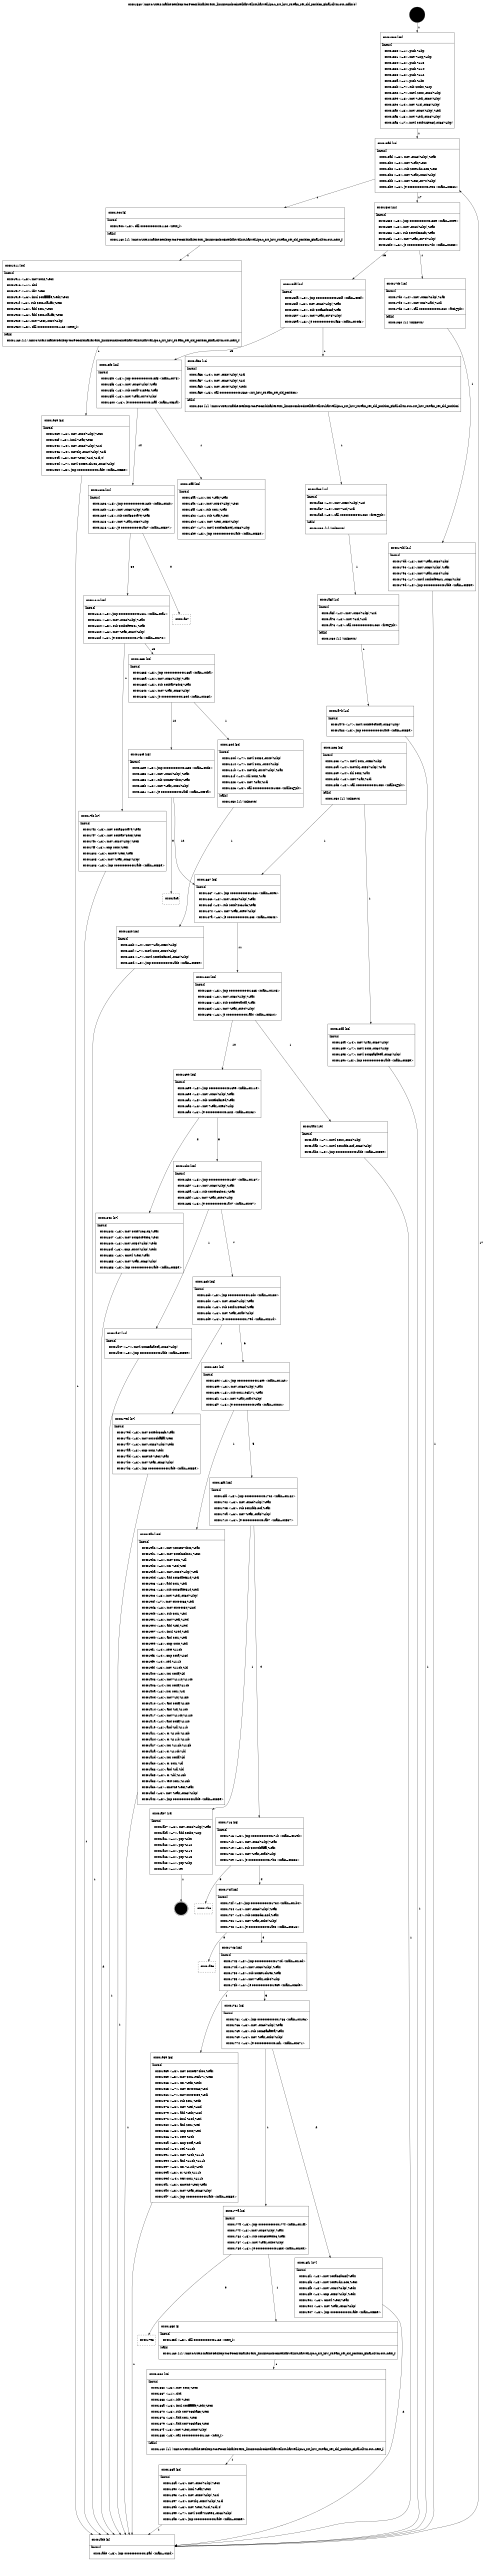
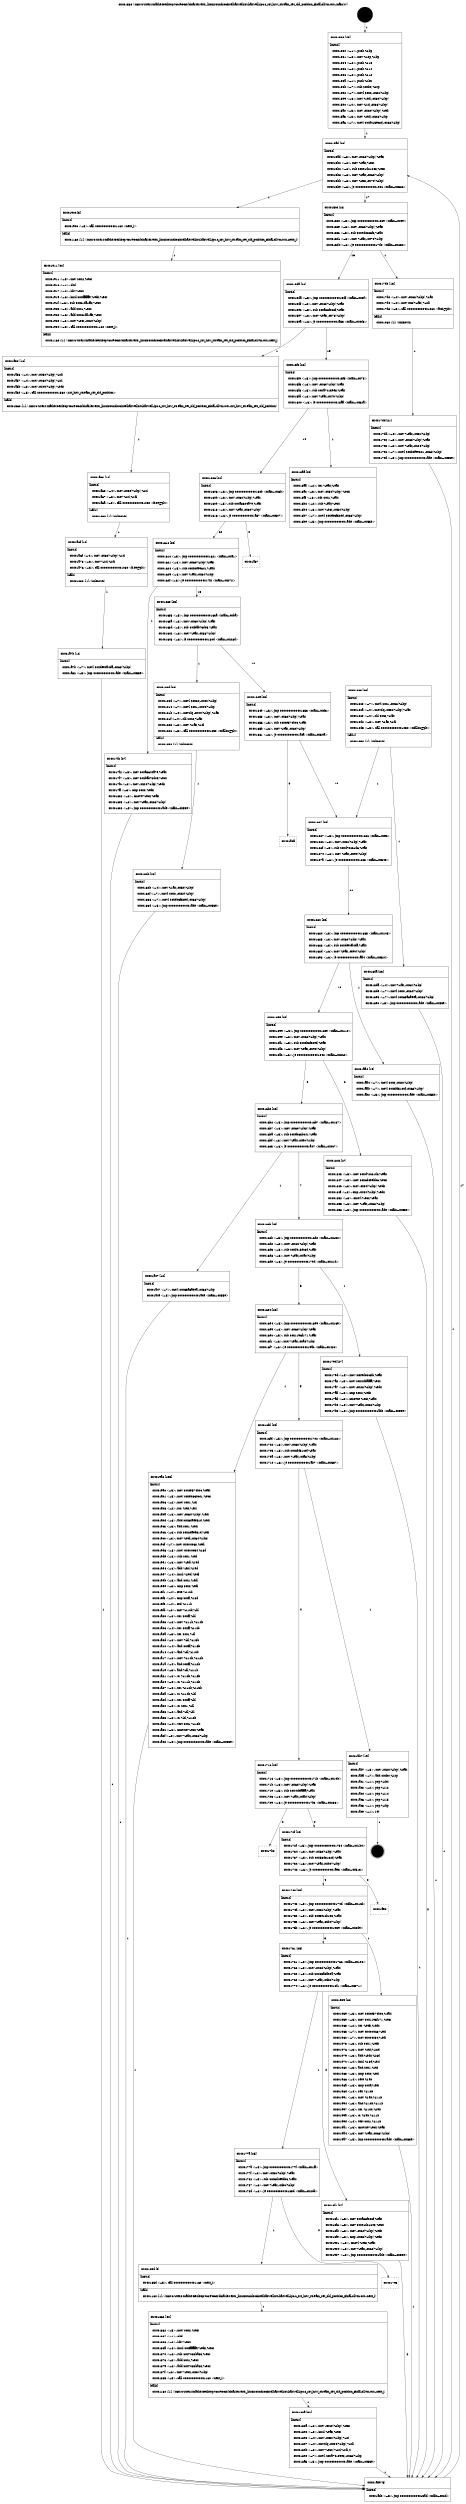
(86, 446) -> none
